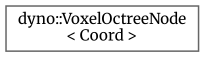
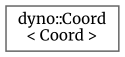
(102, 29) -> (62, 29)
